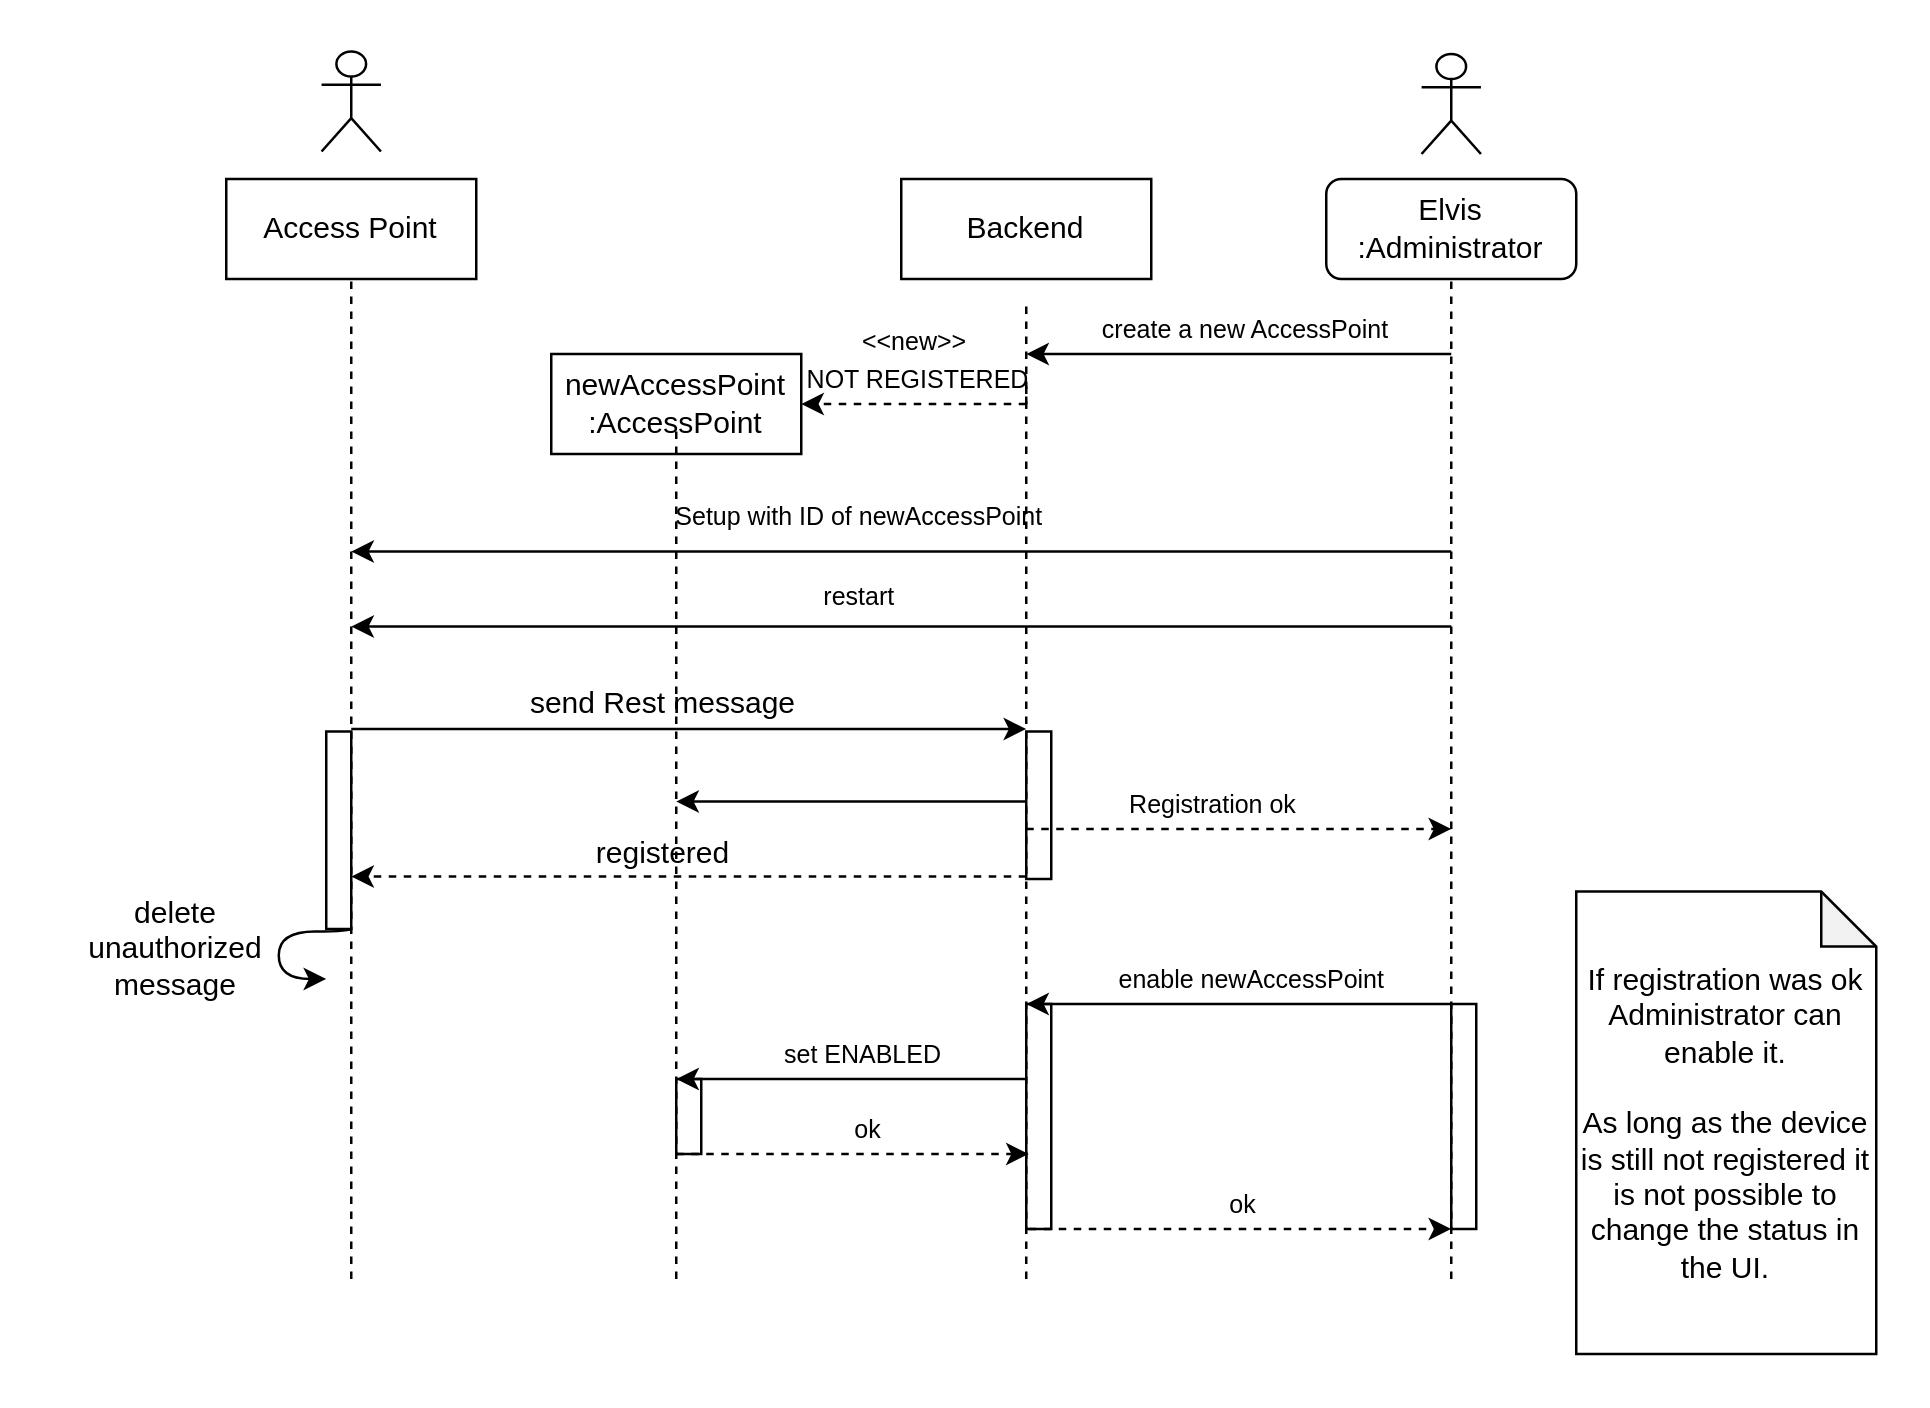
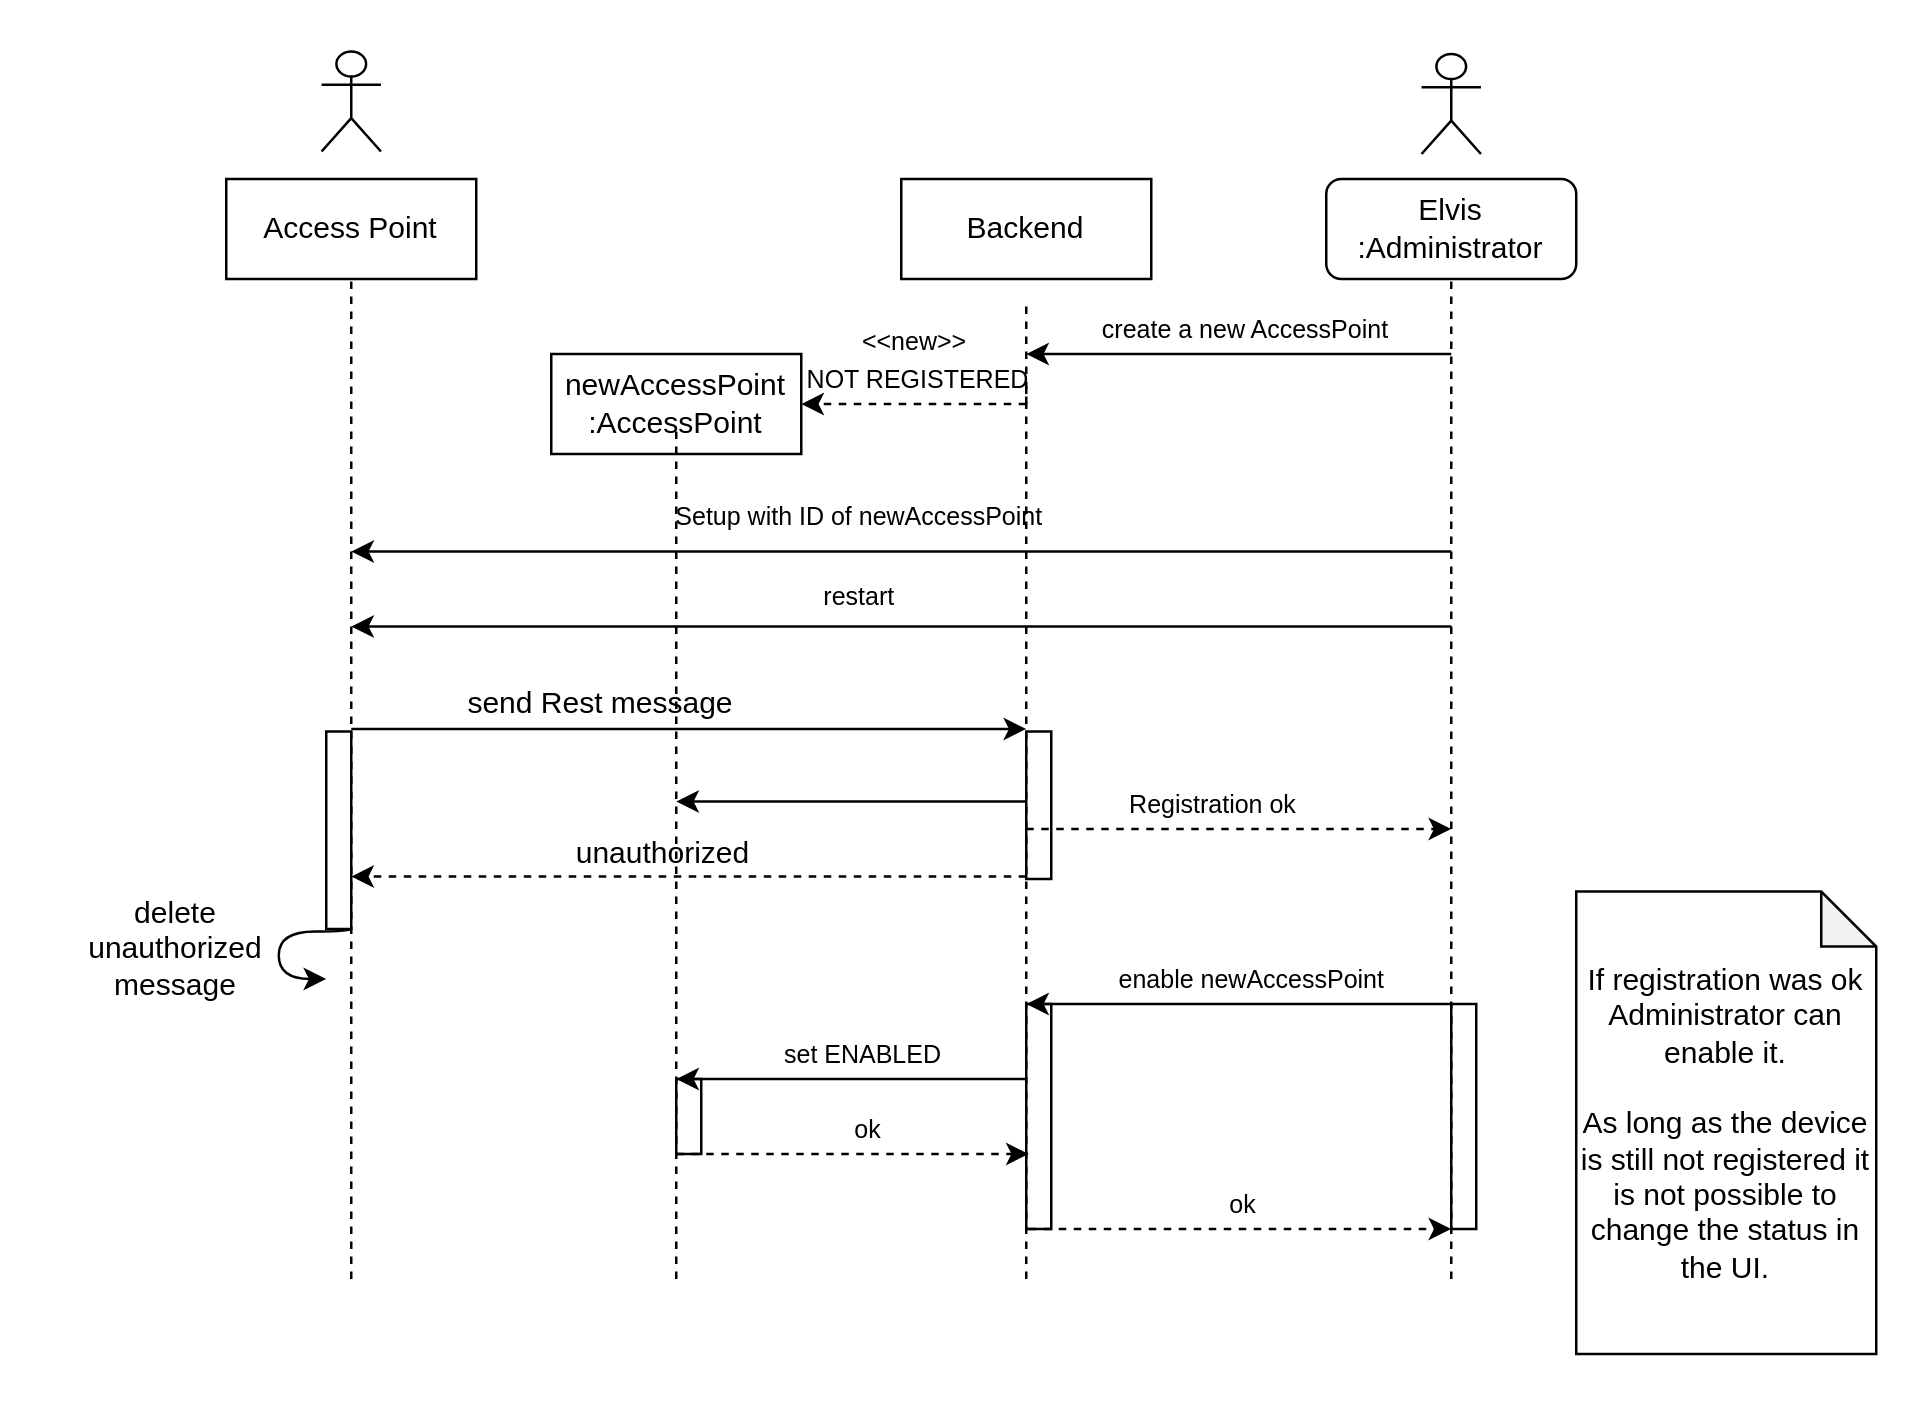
(664, 704) -> (601, 704)
(664, 854) -> (664, 854)
